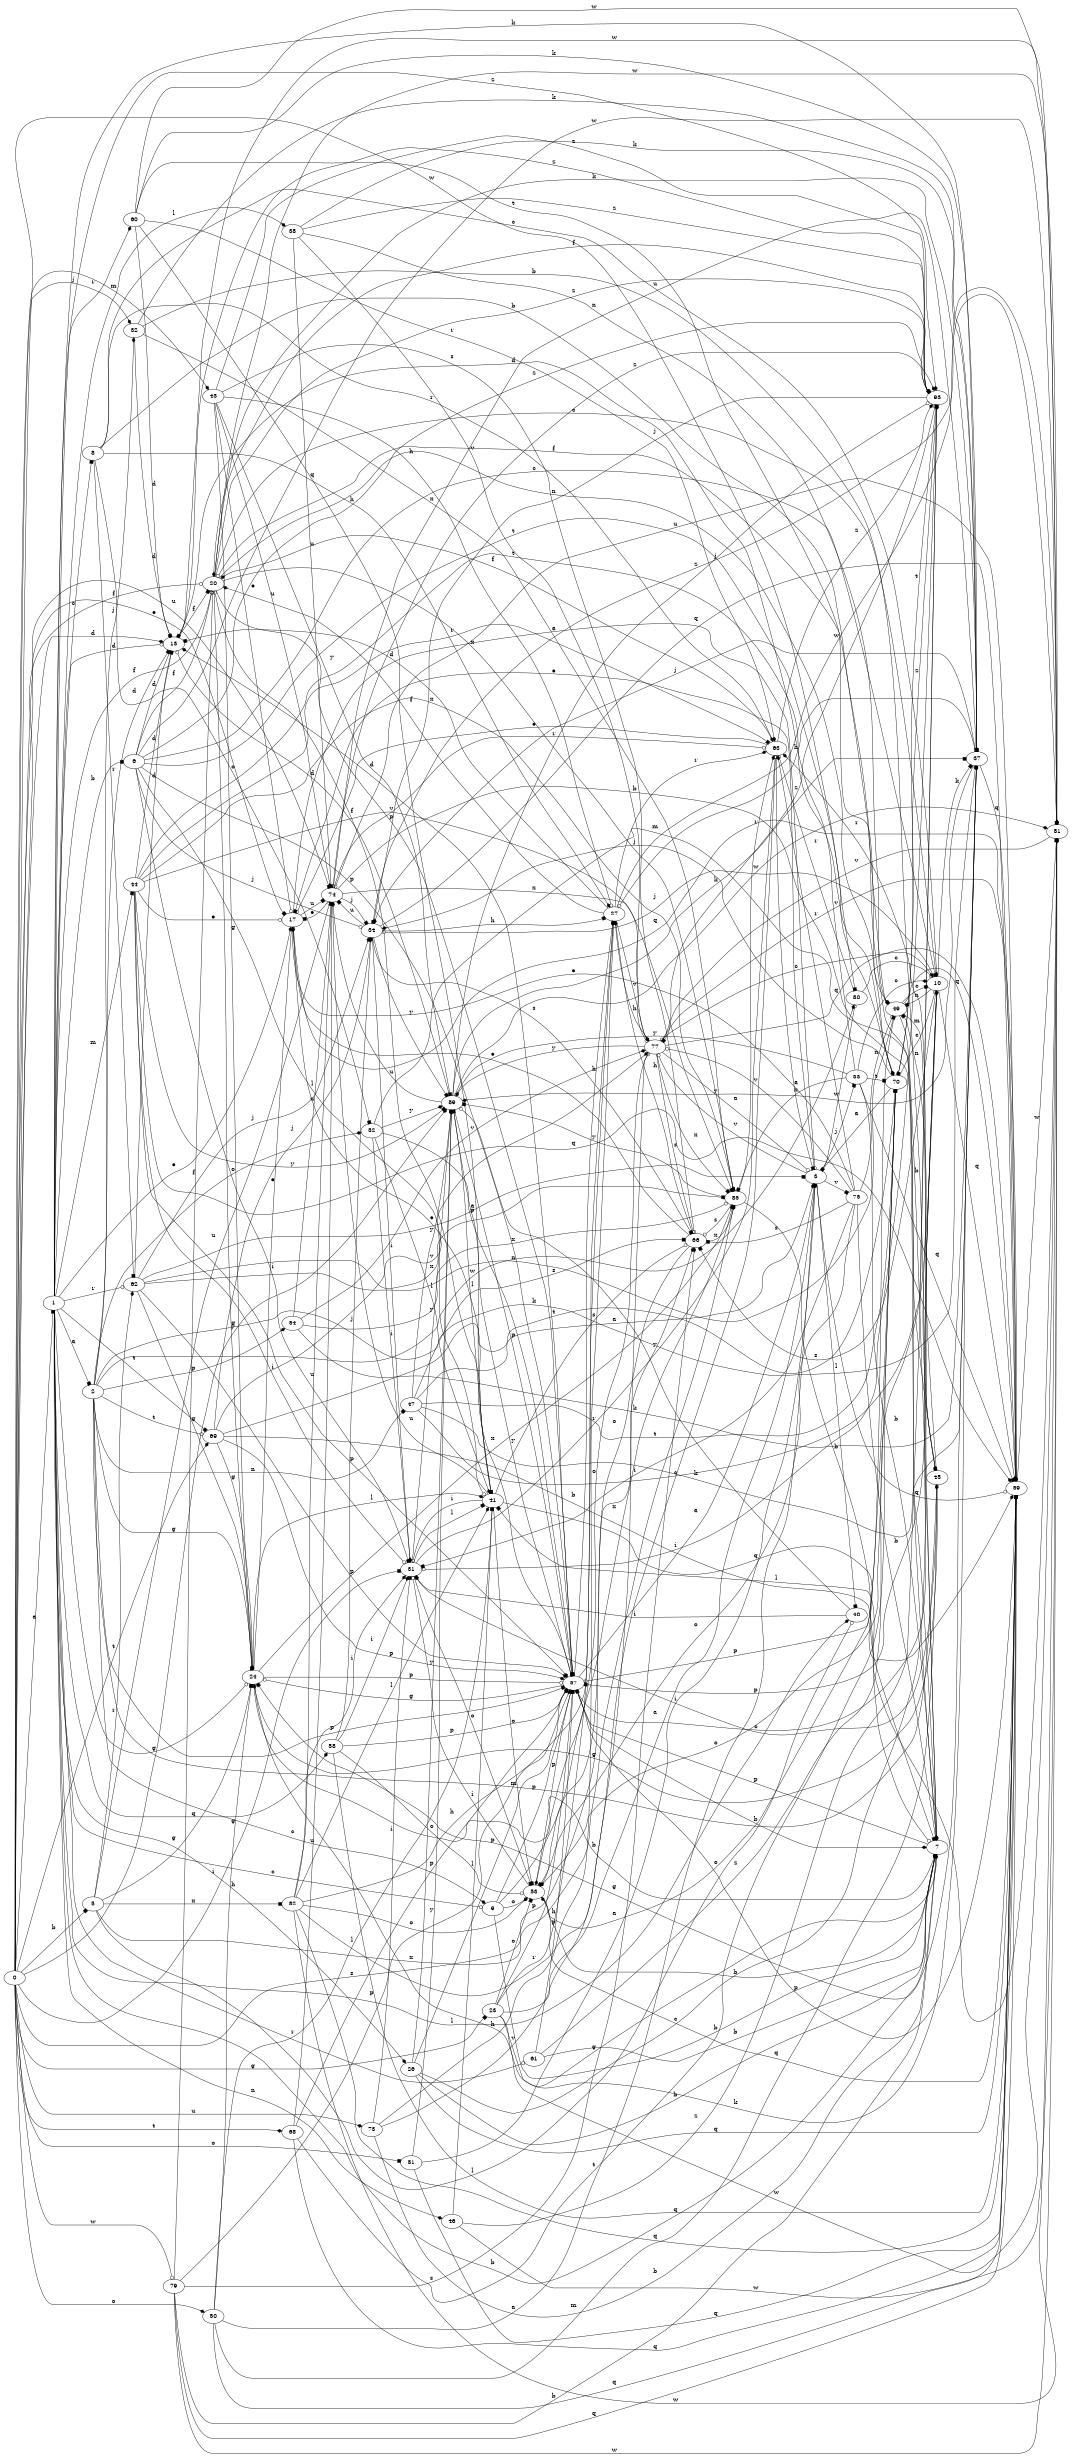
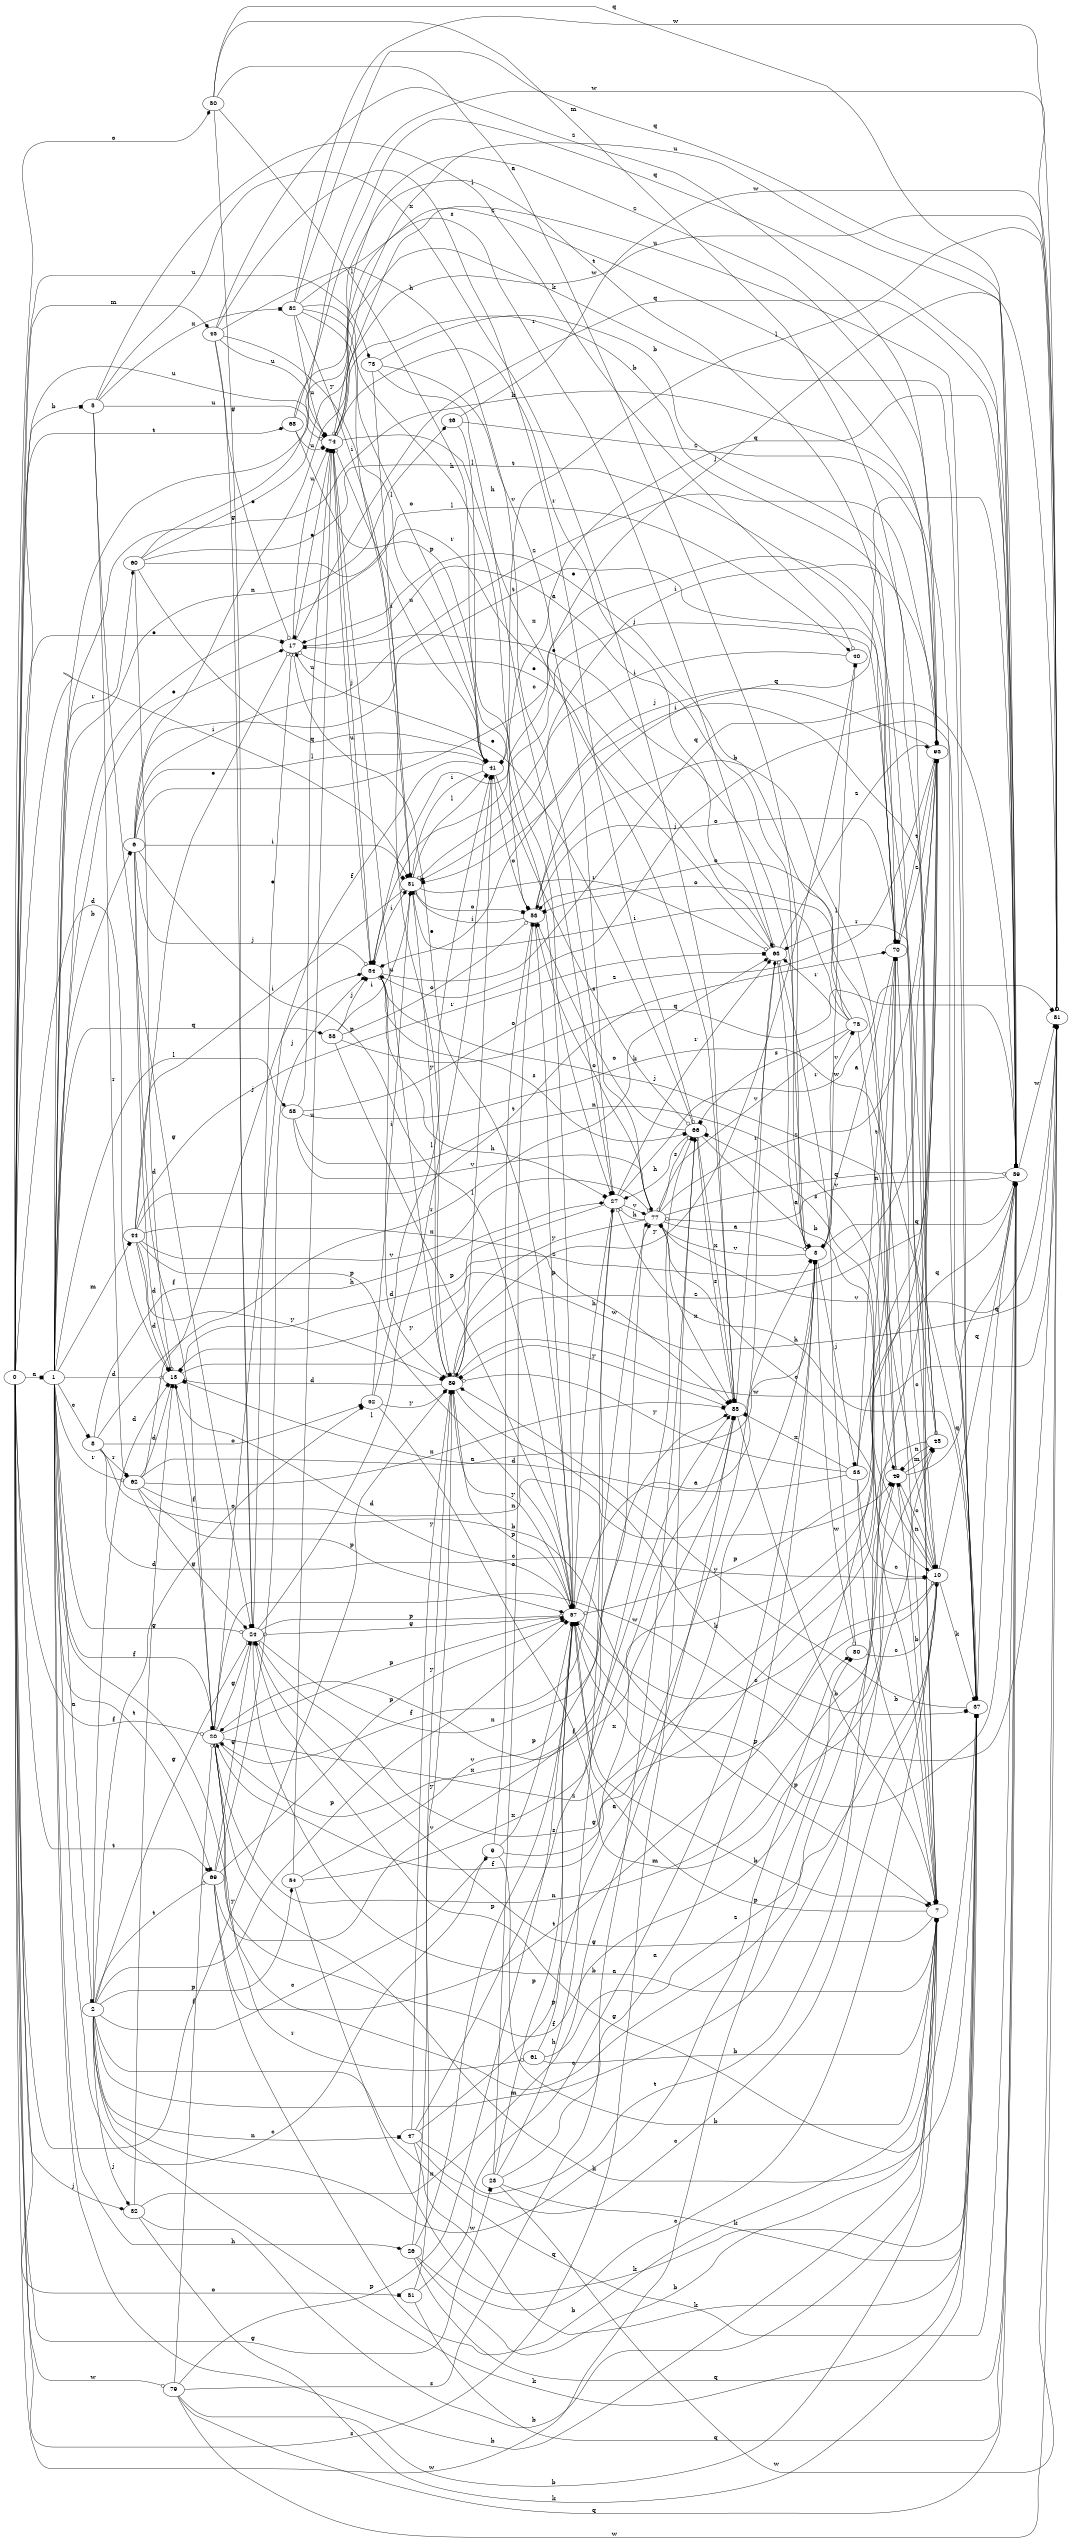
(554, 1149) -> (989, 2266)
(528, 1374) -> none
(887, 1554) -> (880, 1546)
